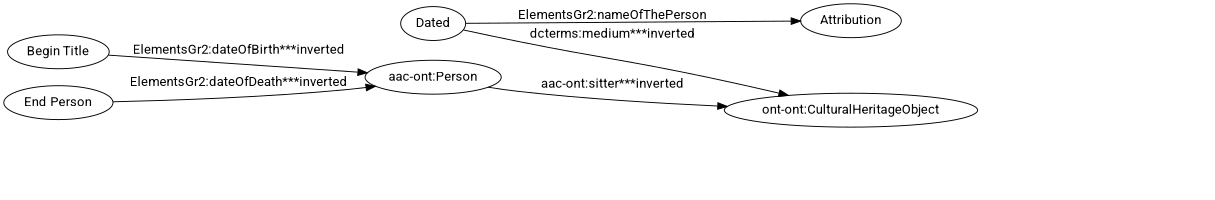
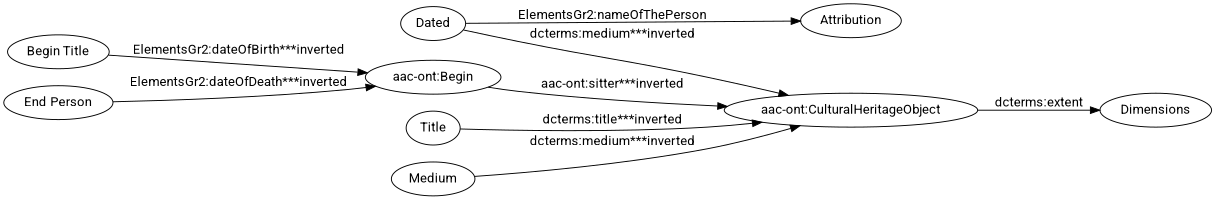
(433, 77) -> (433, 77)
(851, 110) -> (851, 110)
none -> (1156, 110)
none -> (433, 128)
none -> (433, 179)
